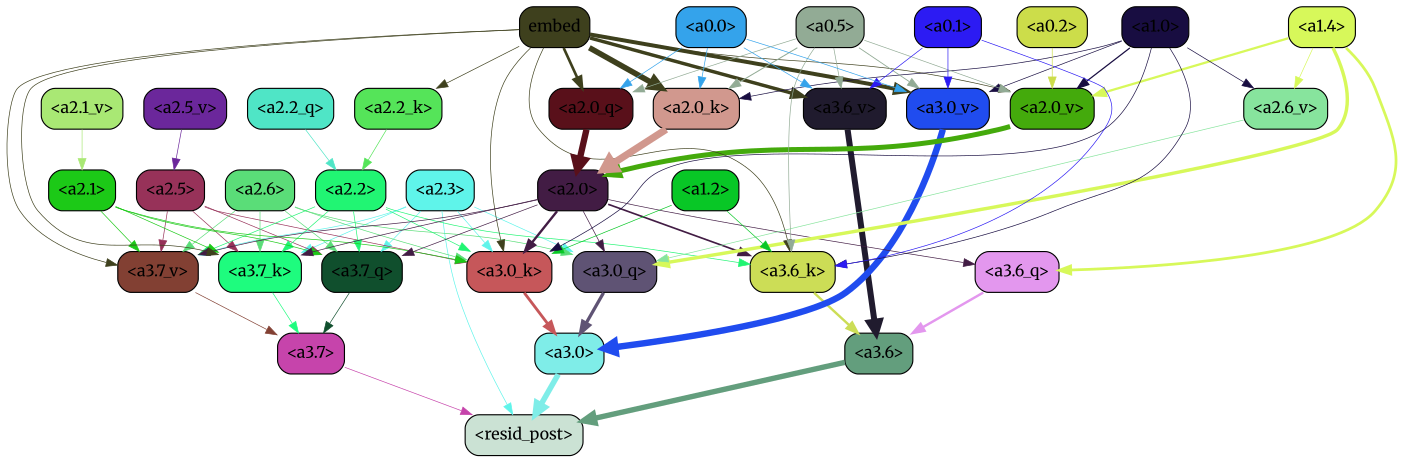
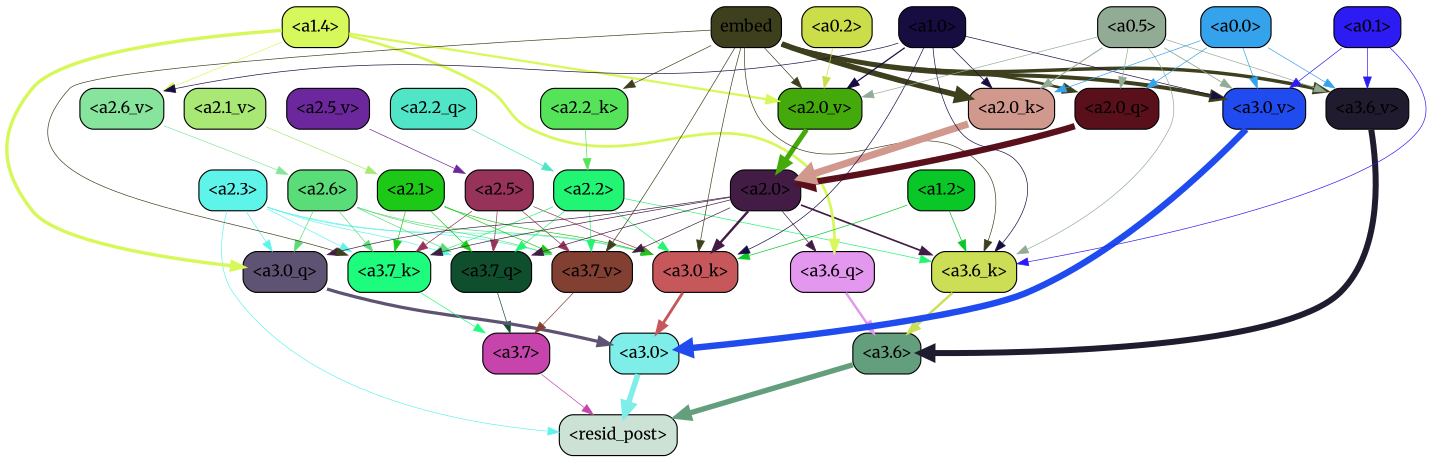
(956, 189) -> (221, 148)
